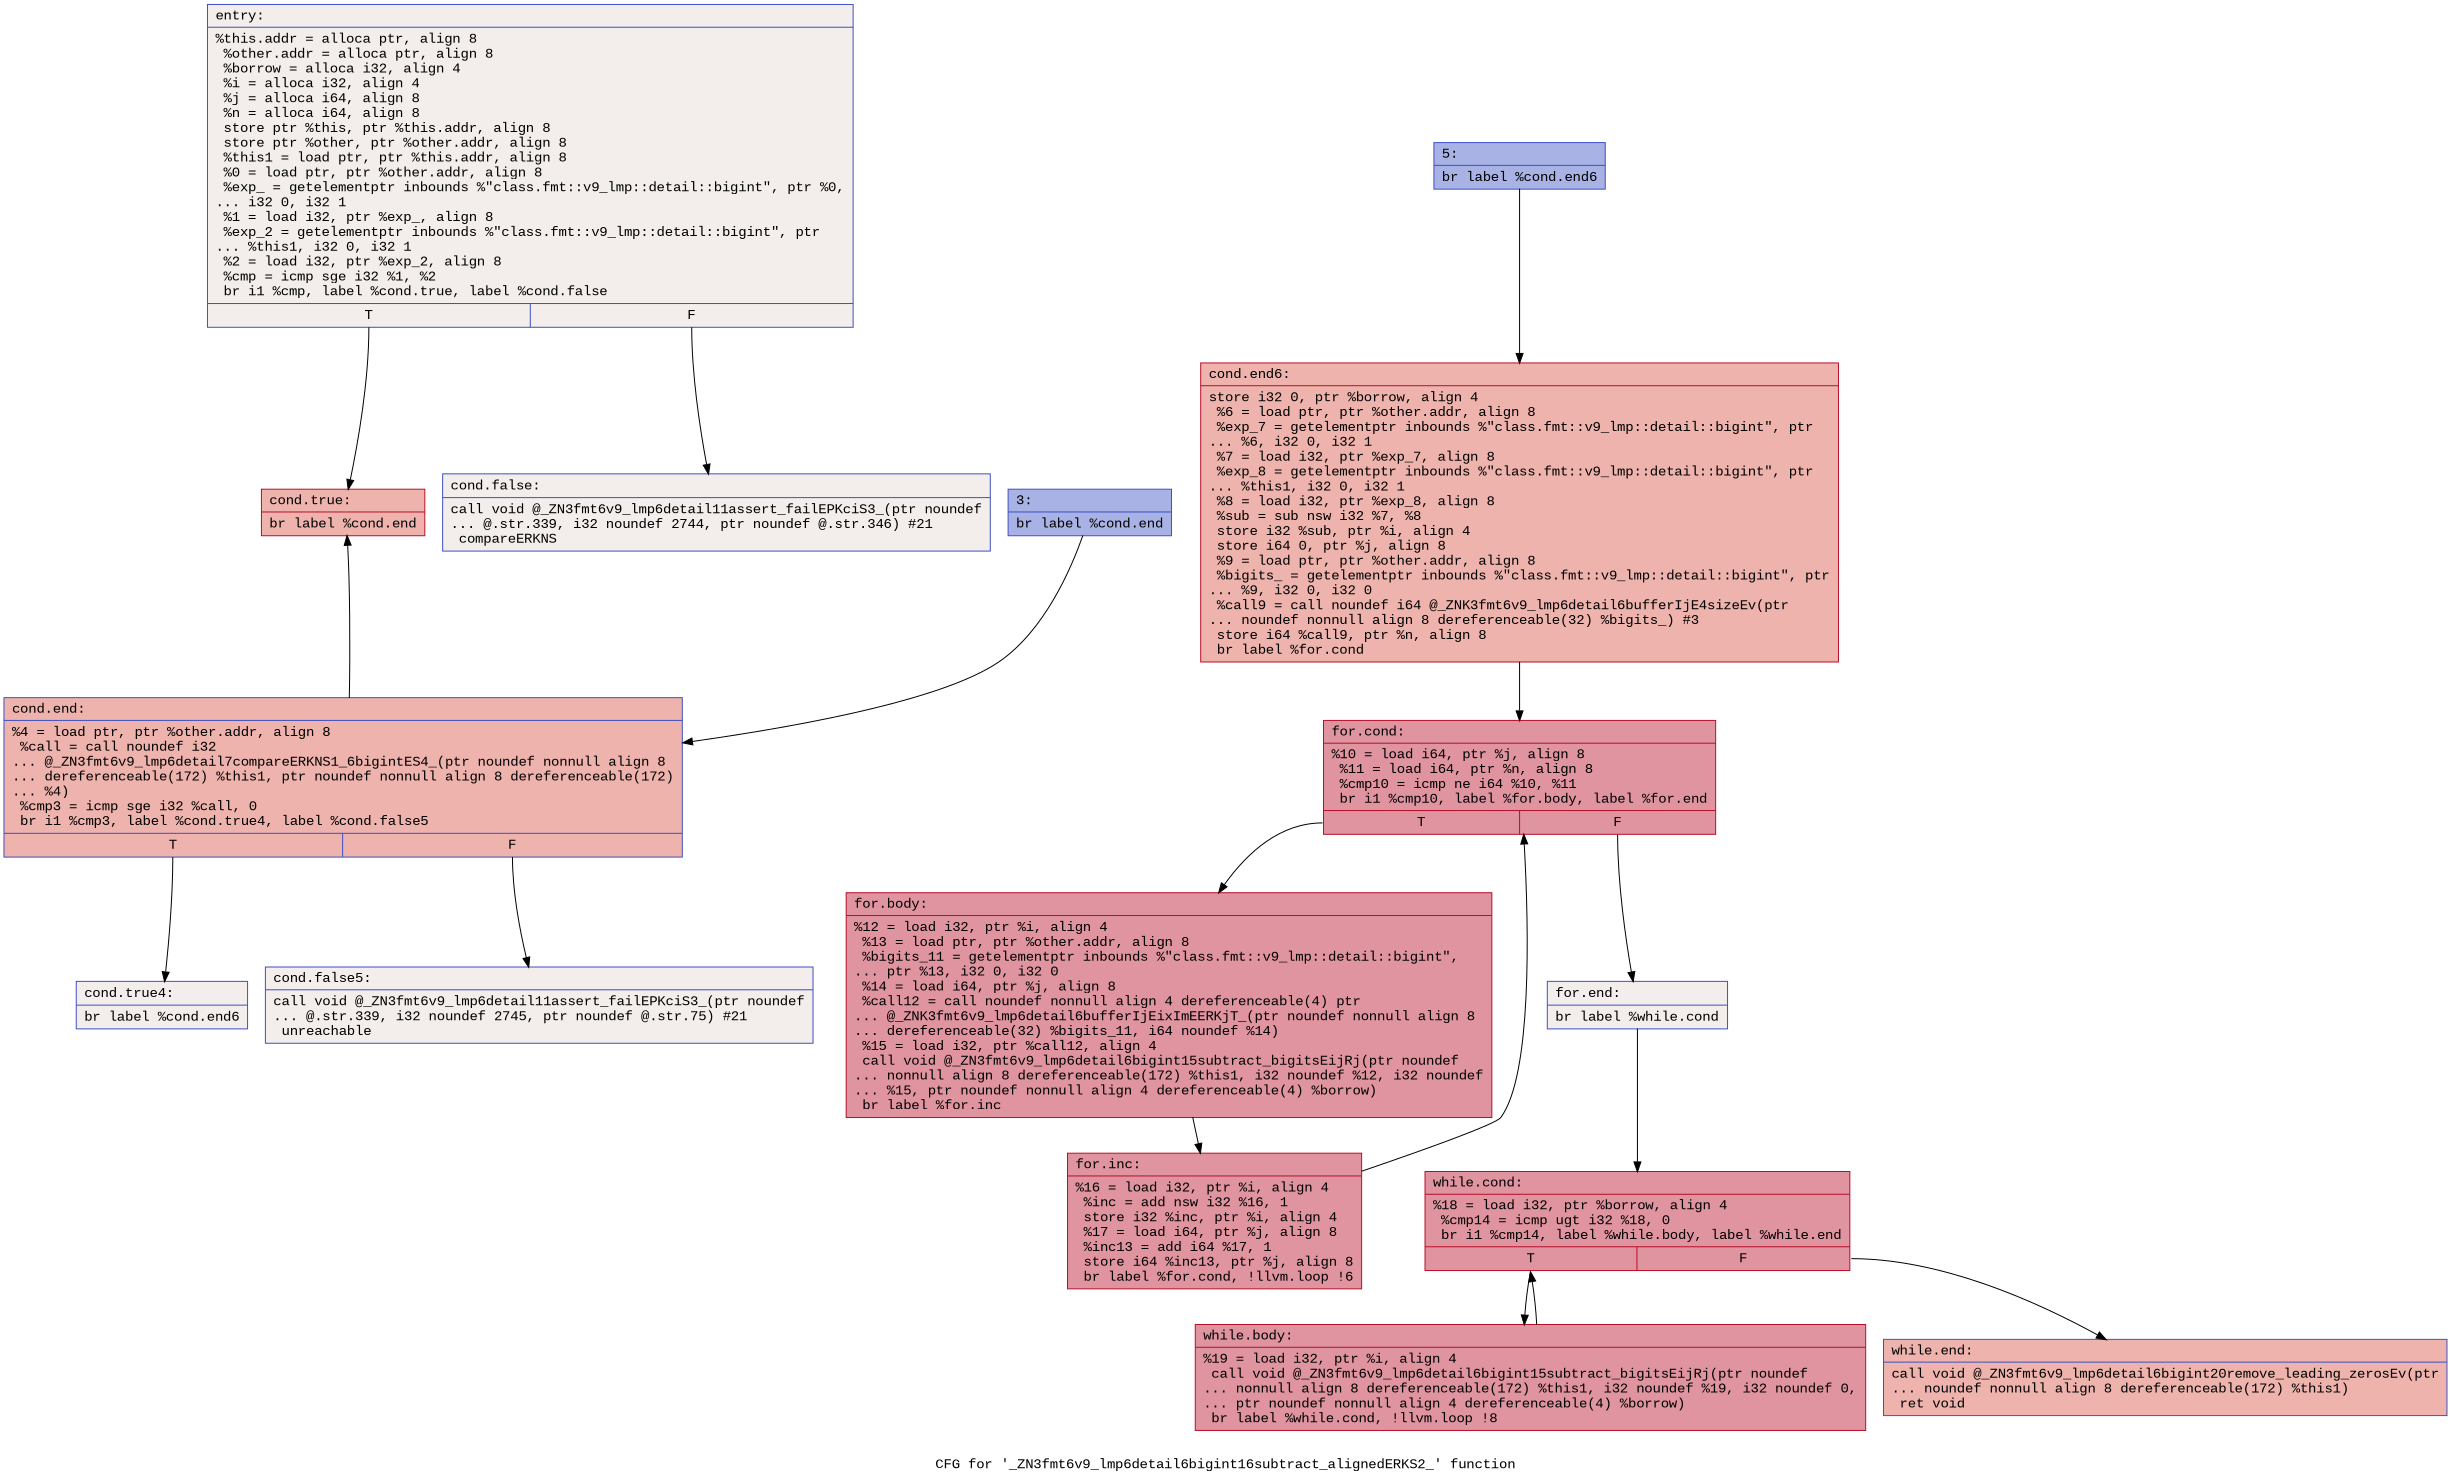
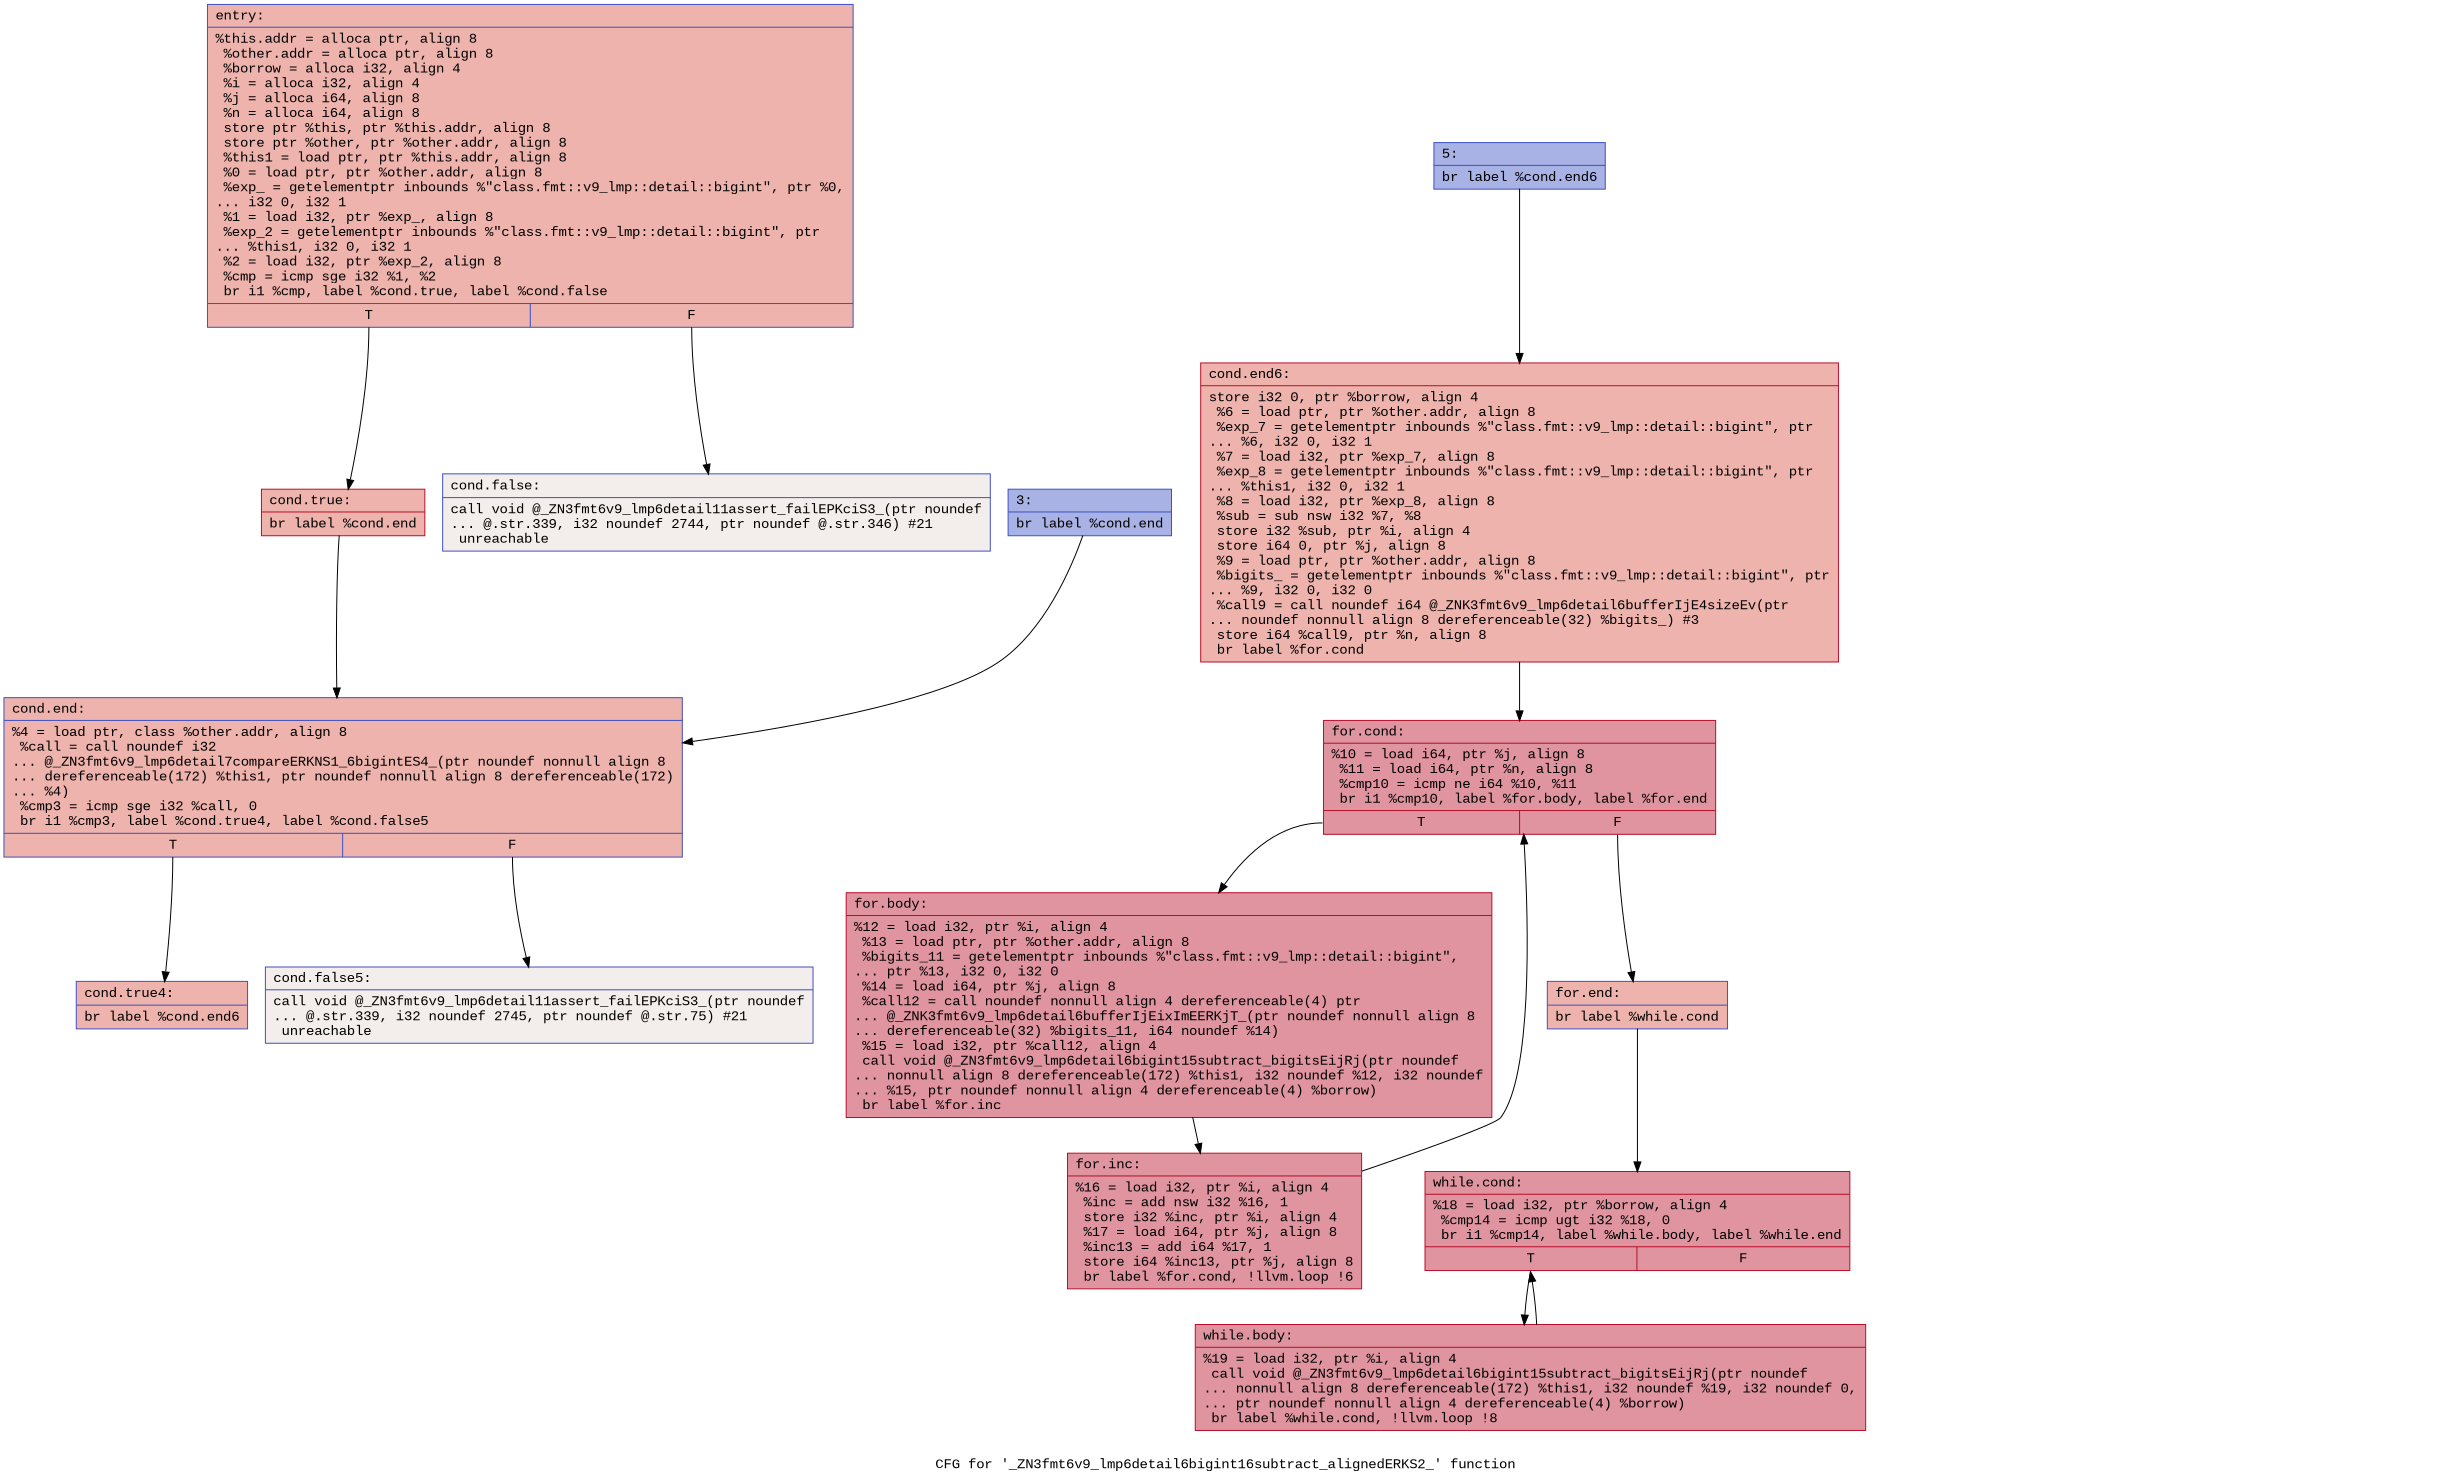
(530, 166) -> (530, 166)
(504, 539) -> (500, 539)
(350, 622) -> (337, 612)
(171, 732) -> (180, 732)
(162, 1005) -> (162, 1005)
(1637, 1005) -> (1637, 1005)
(2165, 1377) -> none
